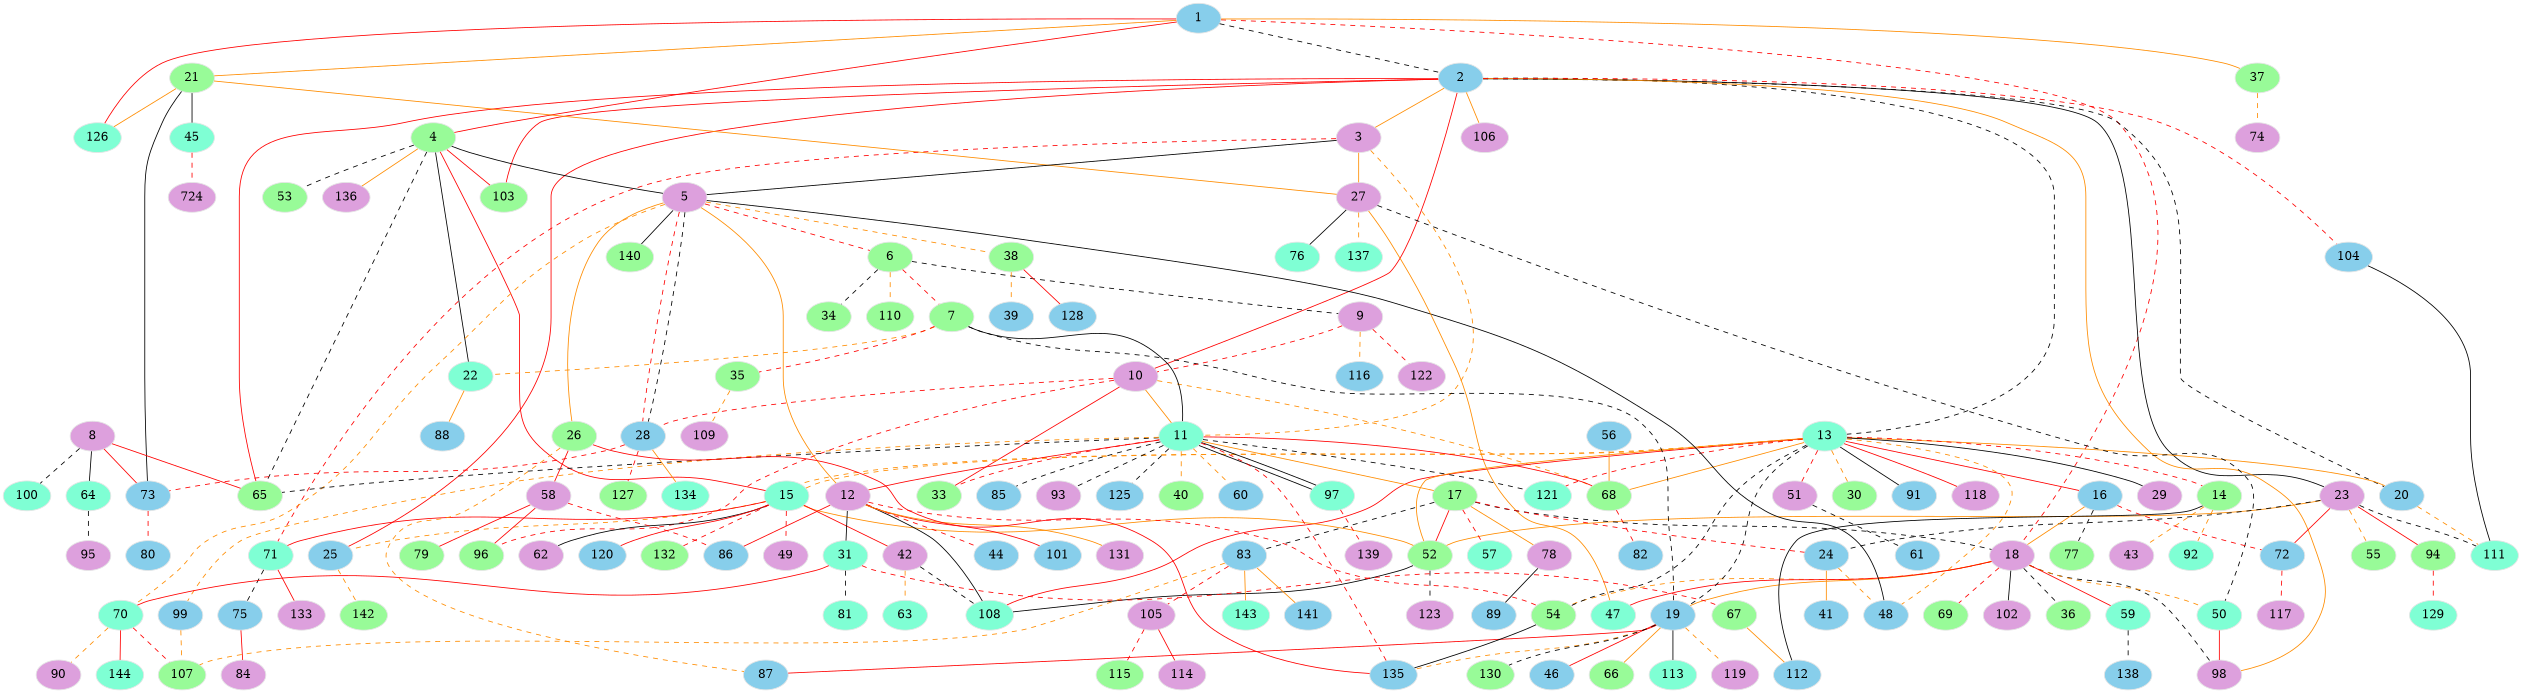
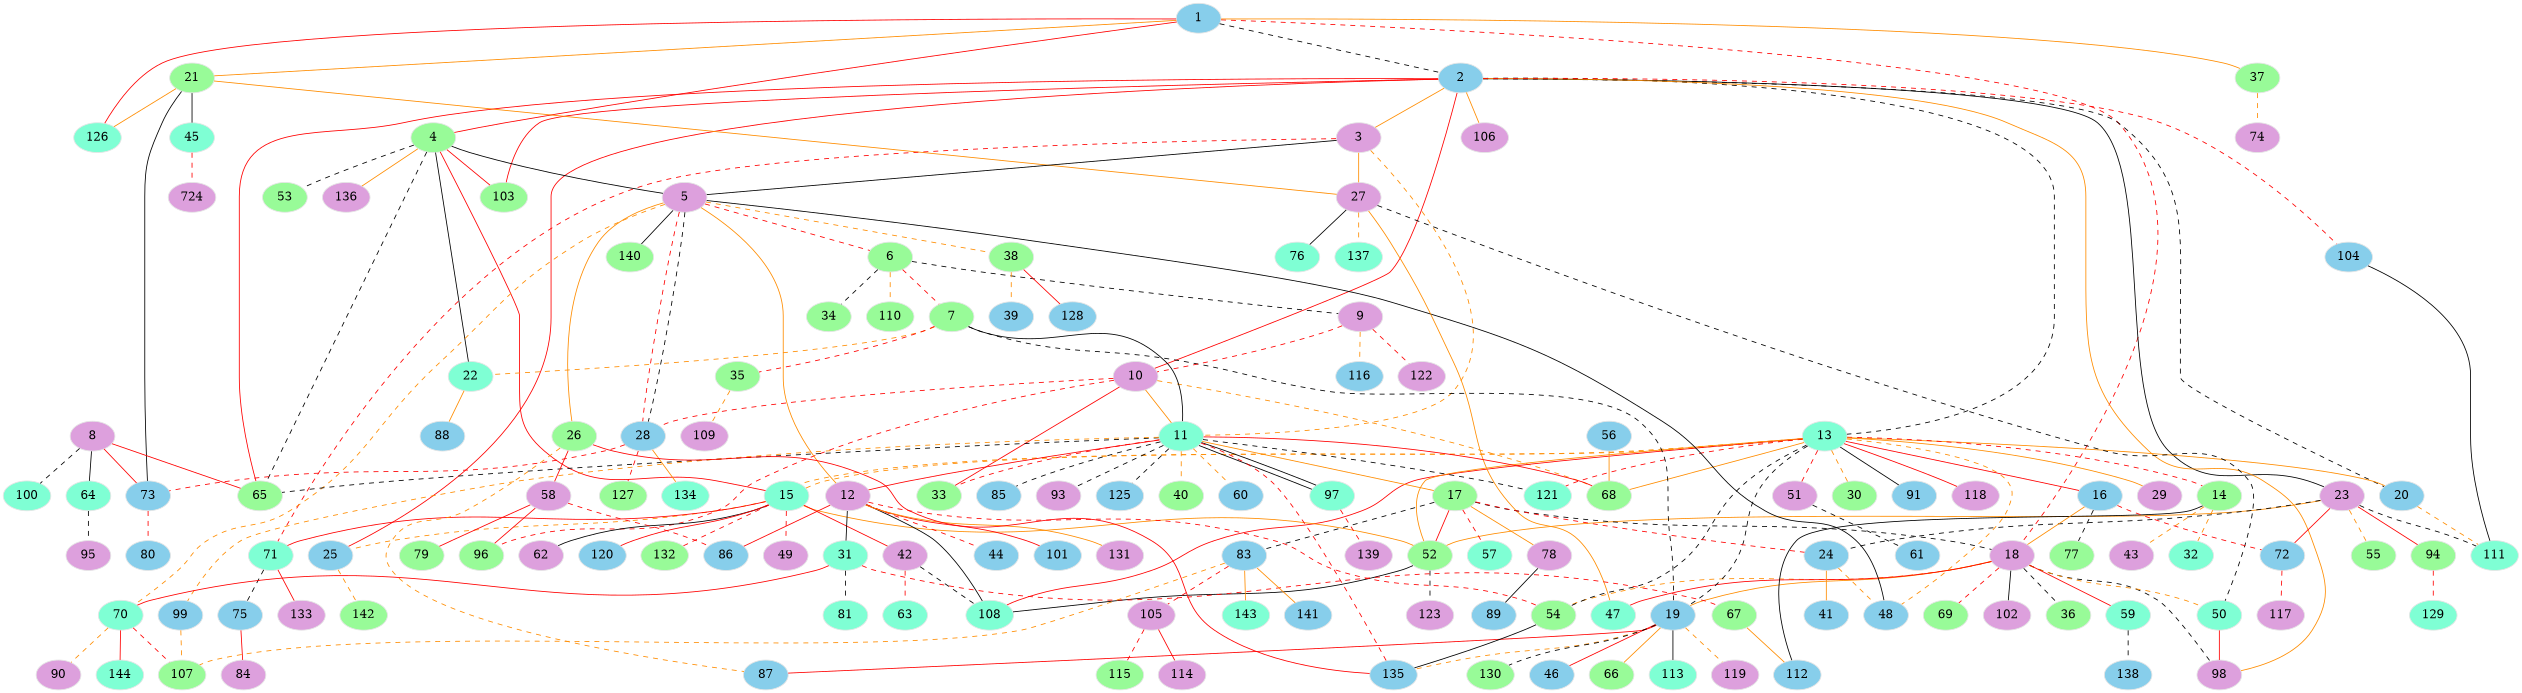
(1996, 453) -> (1996, 453)
(1641, 556) -> none
(2191, 556) -> (2191, 556)
(905, 585) -> (905, 585)
